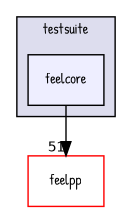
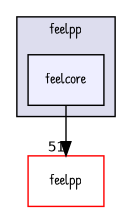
(66, 30) -> (66, 30)
